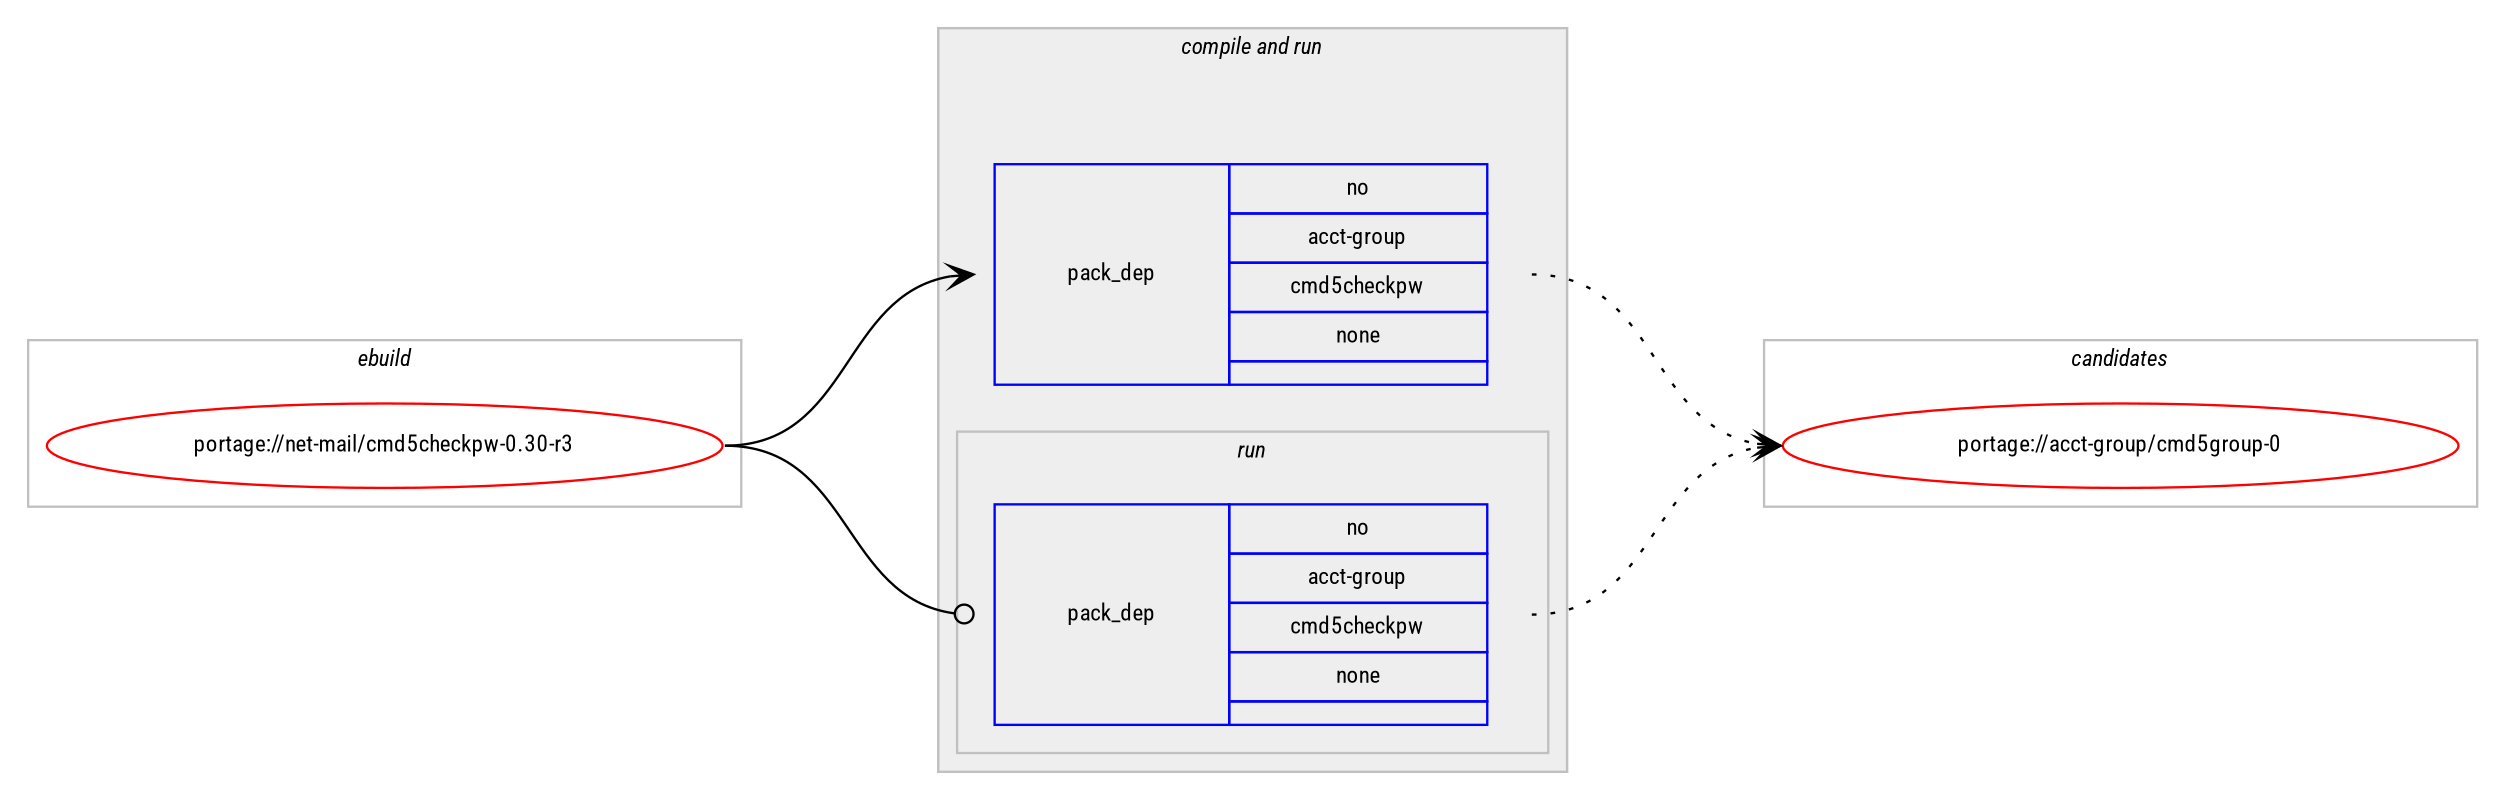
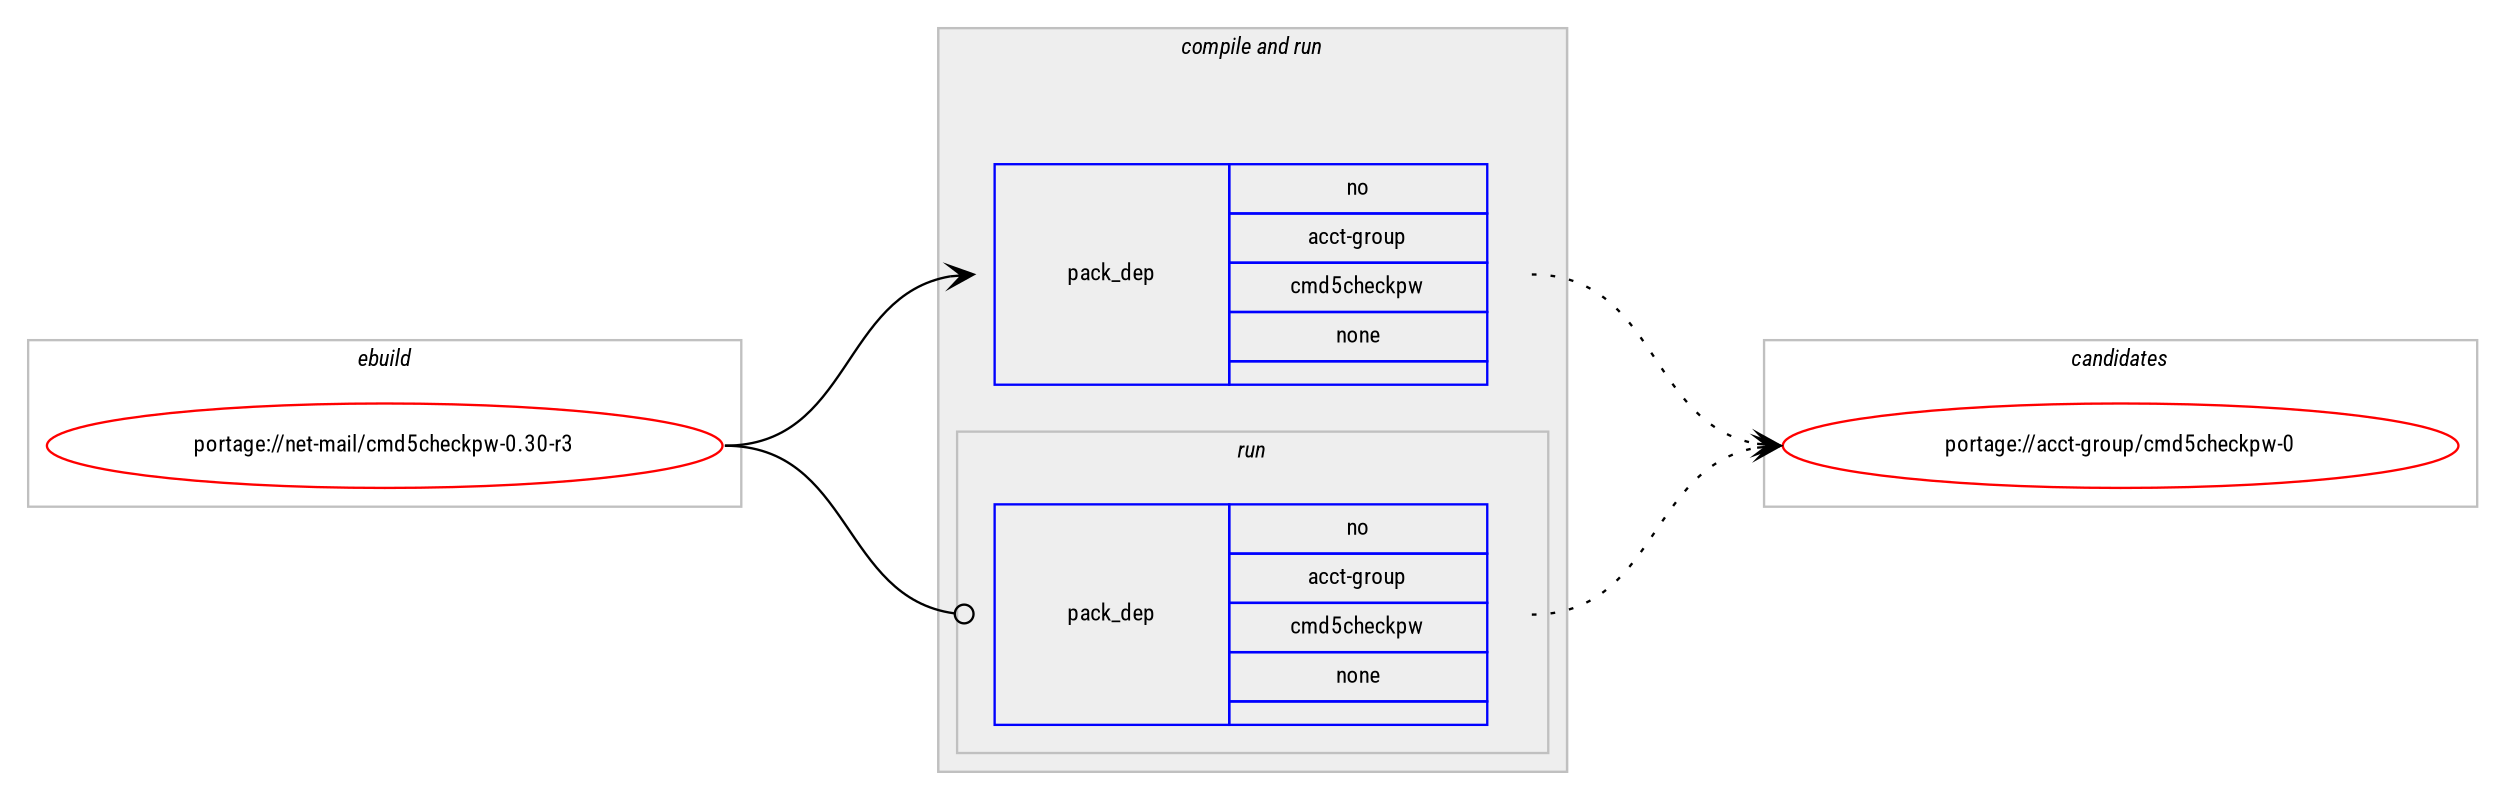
(2121, 446) -> (2121, 446)
